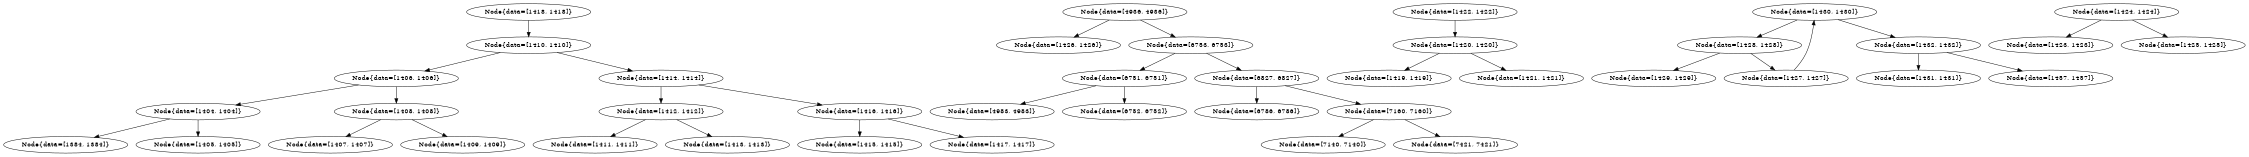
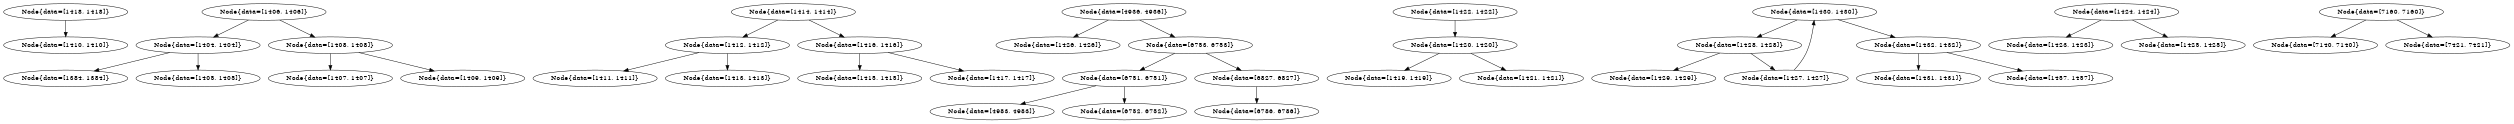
(465, 61) -> none
(592, 61) -> none
(1321, 94) -> none
